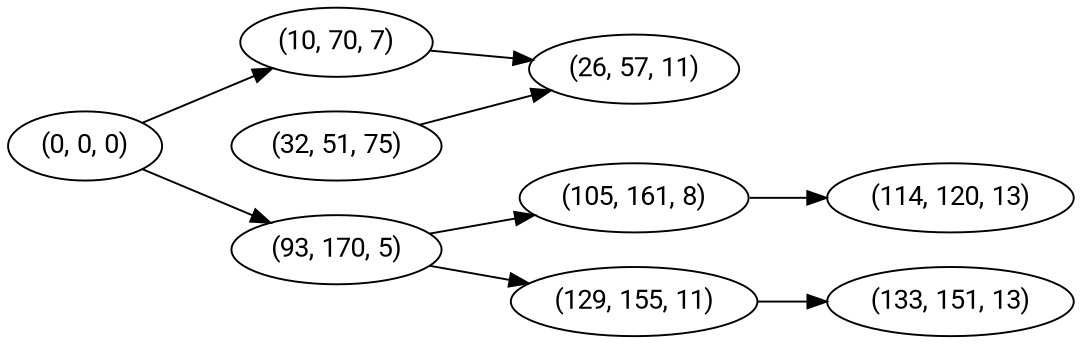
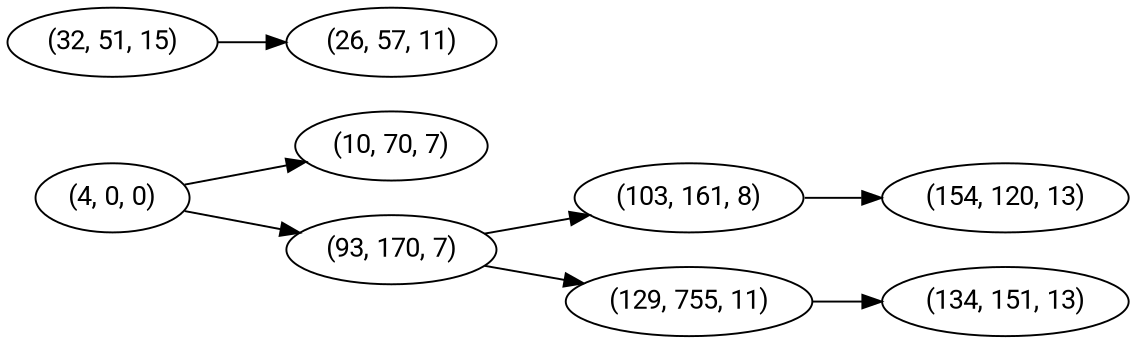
(472, 54) -> none
(85, 146) -> (113, 198)
(337, 146) -> (113, 42)
(634, 198) -> (689, 198)
(950, 198) -> (1005, 198)
(337, 250) -> (391, 250)
(634, 302) -> (689, 302)
(950, 302) -> (1005, 302)
